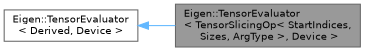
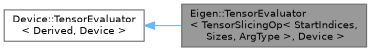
(71, 26) -> (74, 26)
